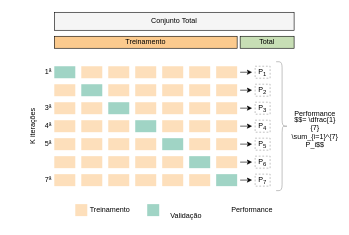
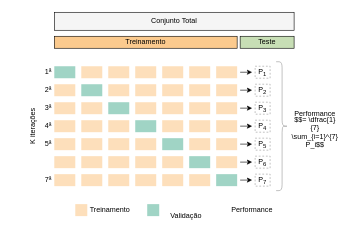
(267, 42) -> (267, 42)
none -> (48, 90)
